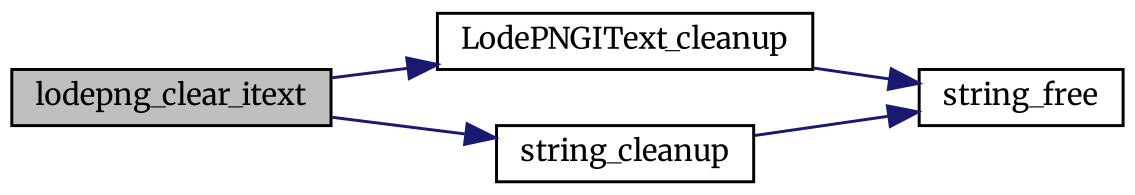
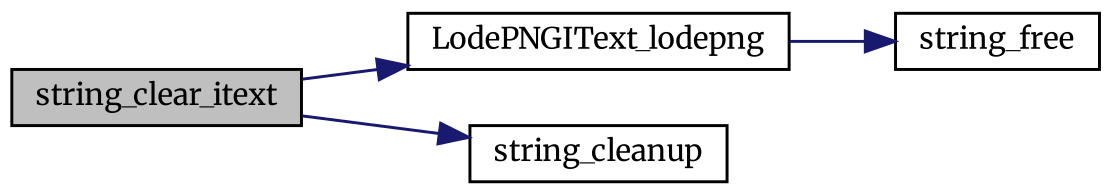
(625, 41) -> (598, 41)
(171, 98) -> (157, 98)
(821, 126) -> none
